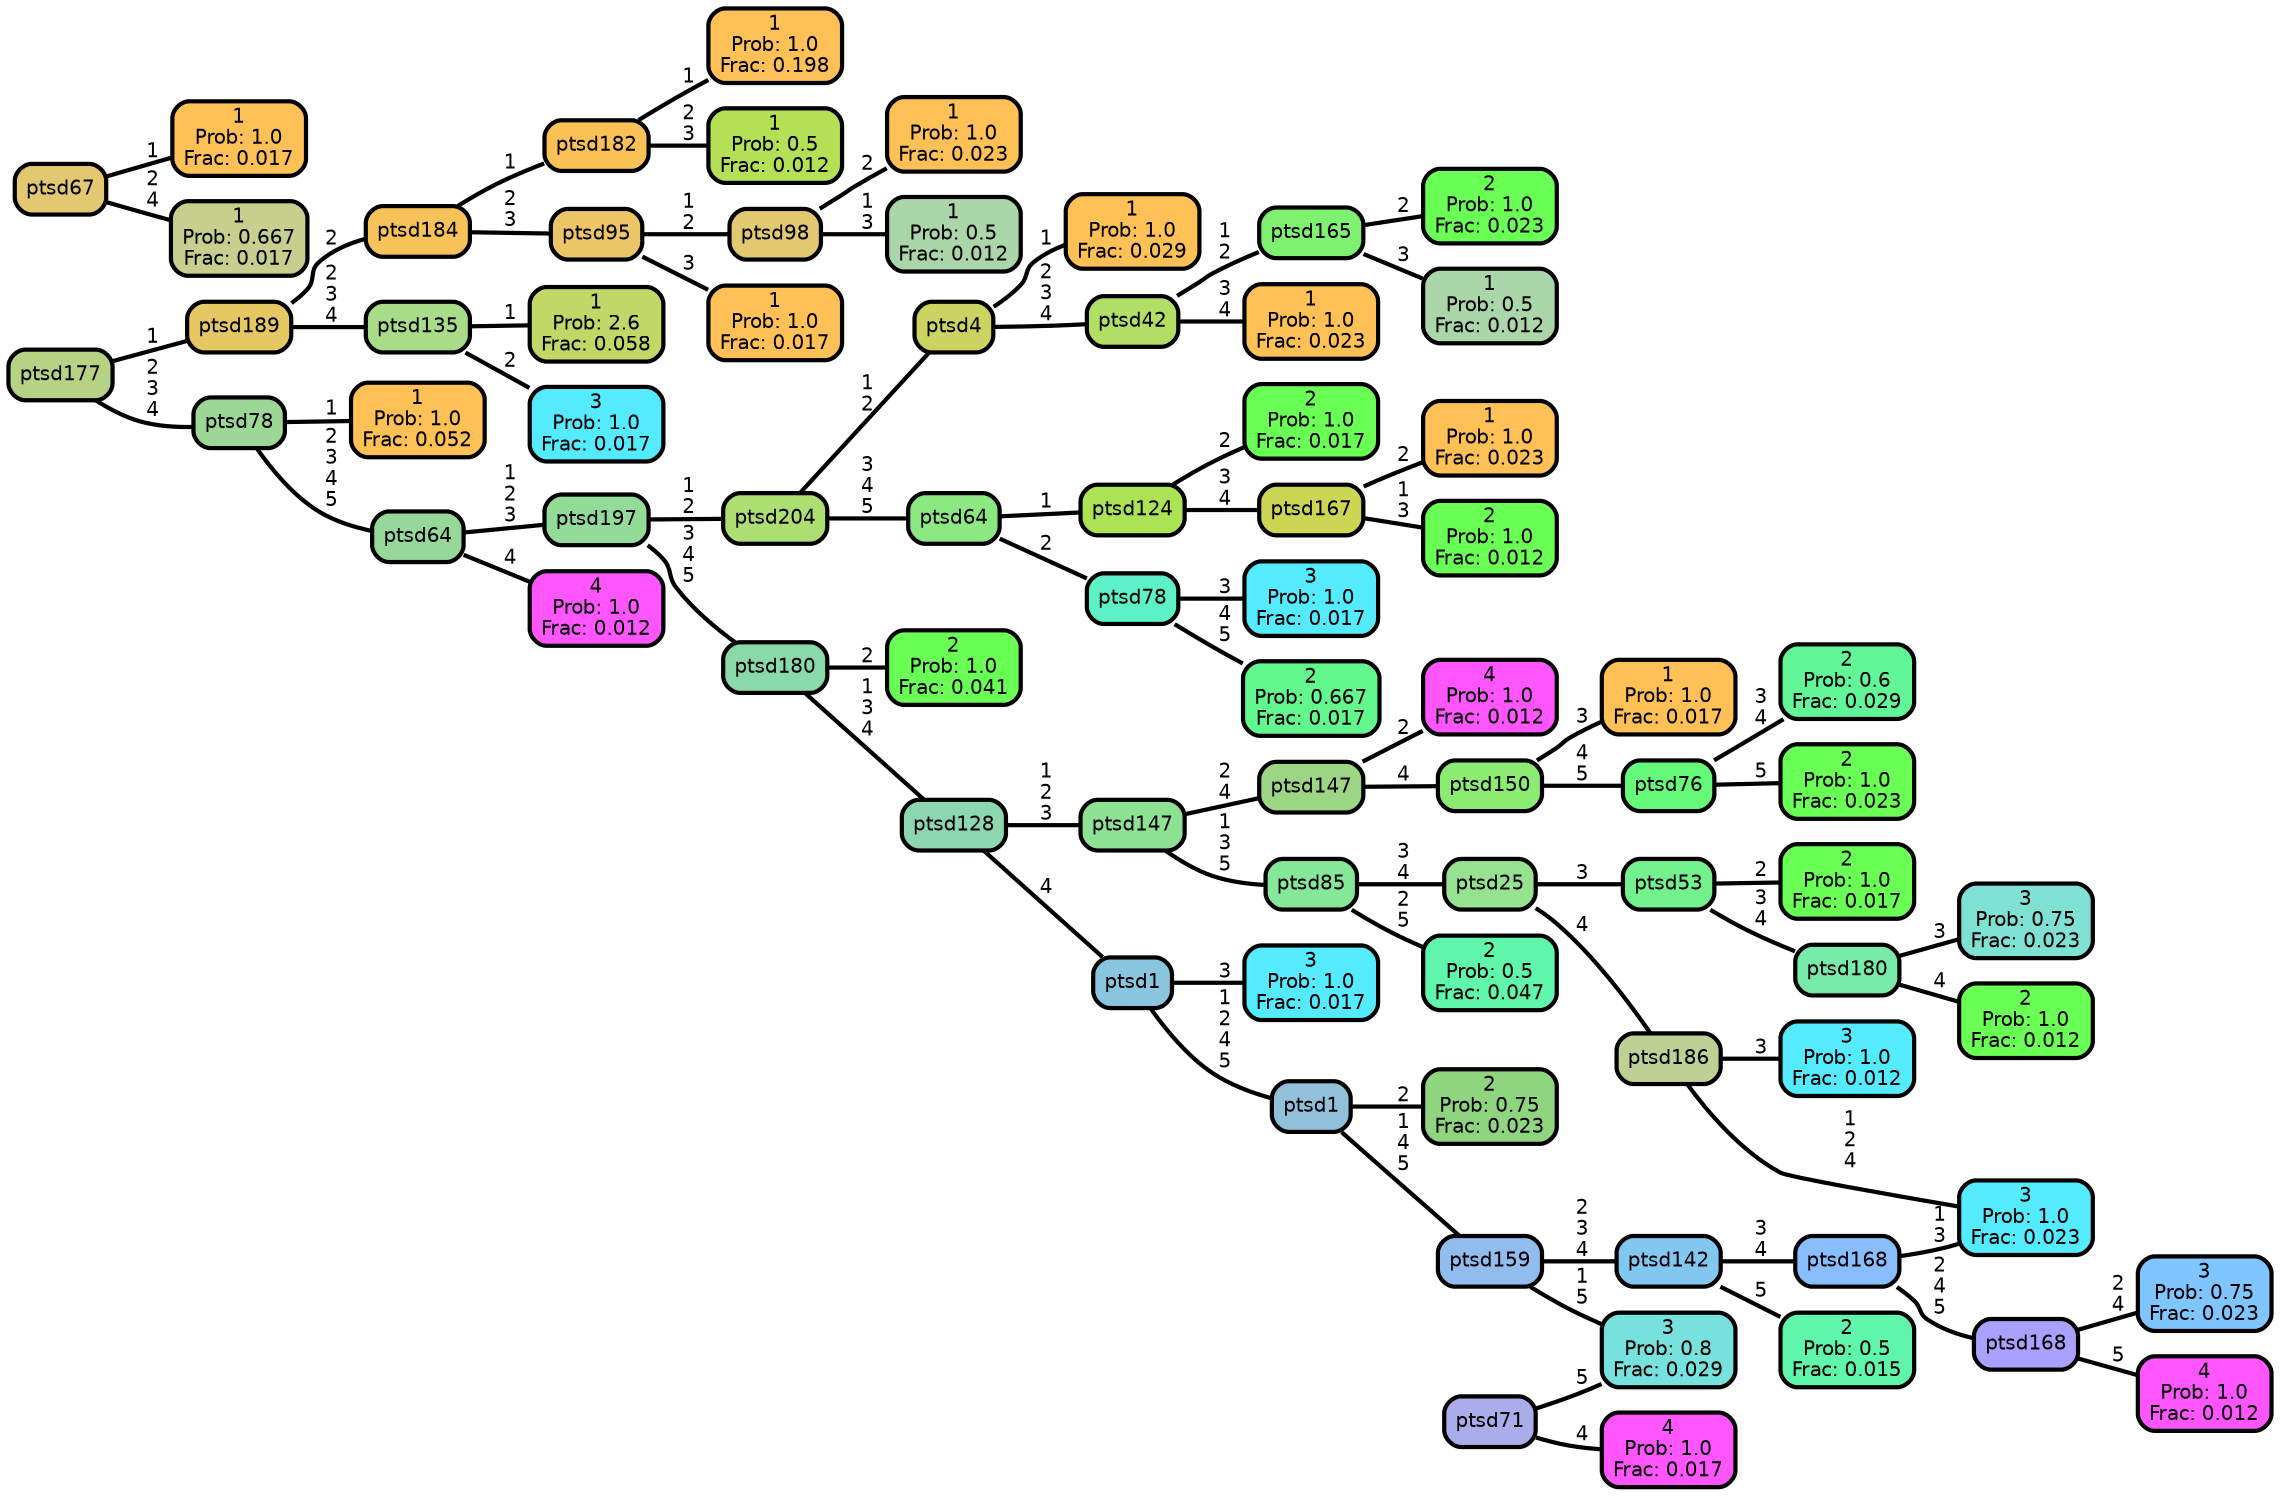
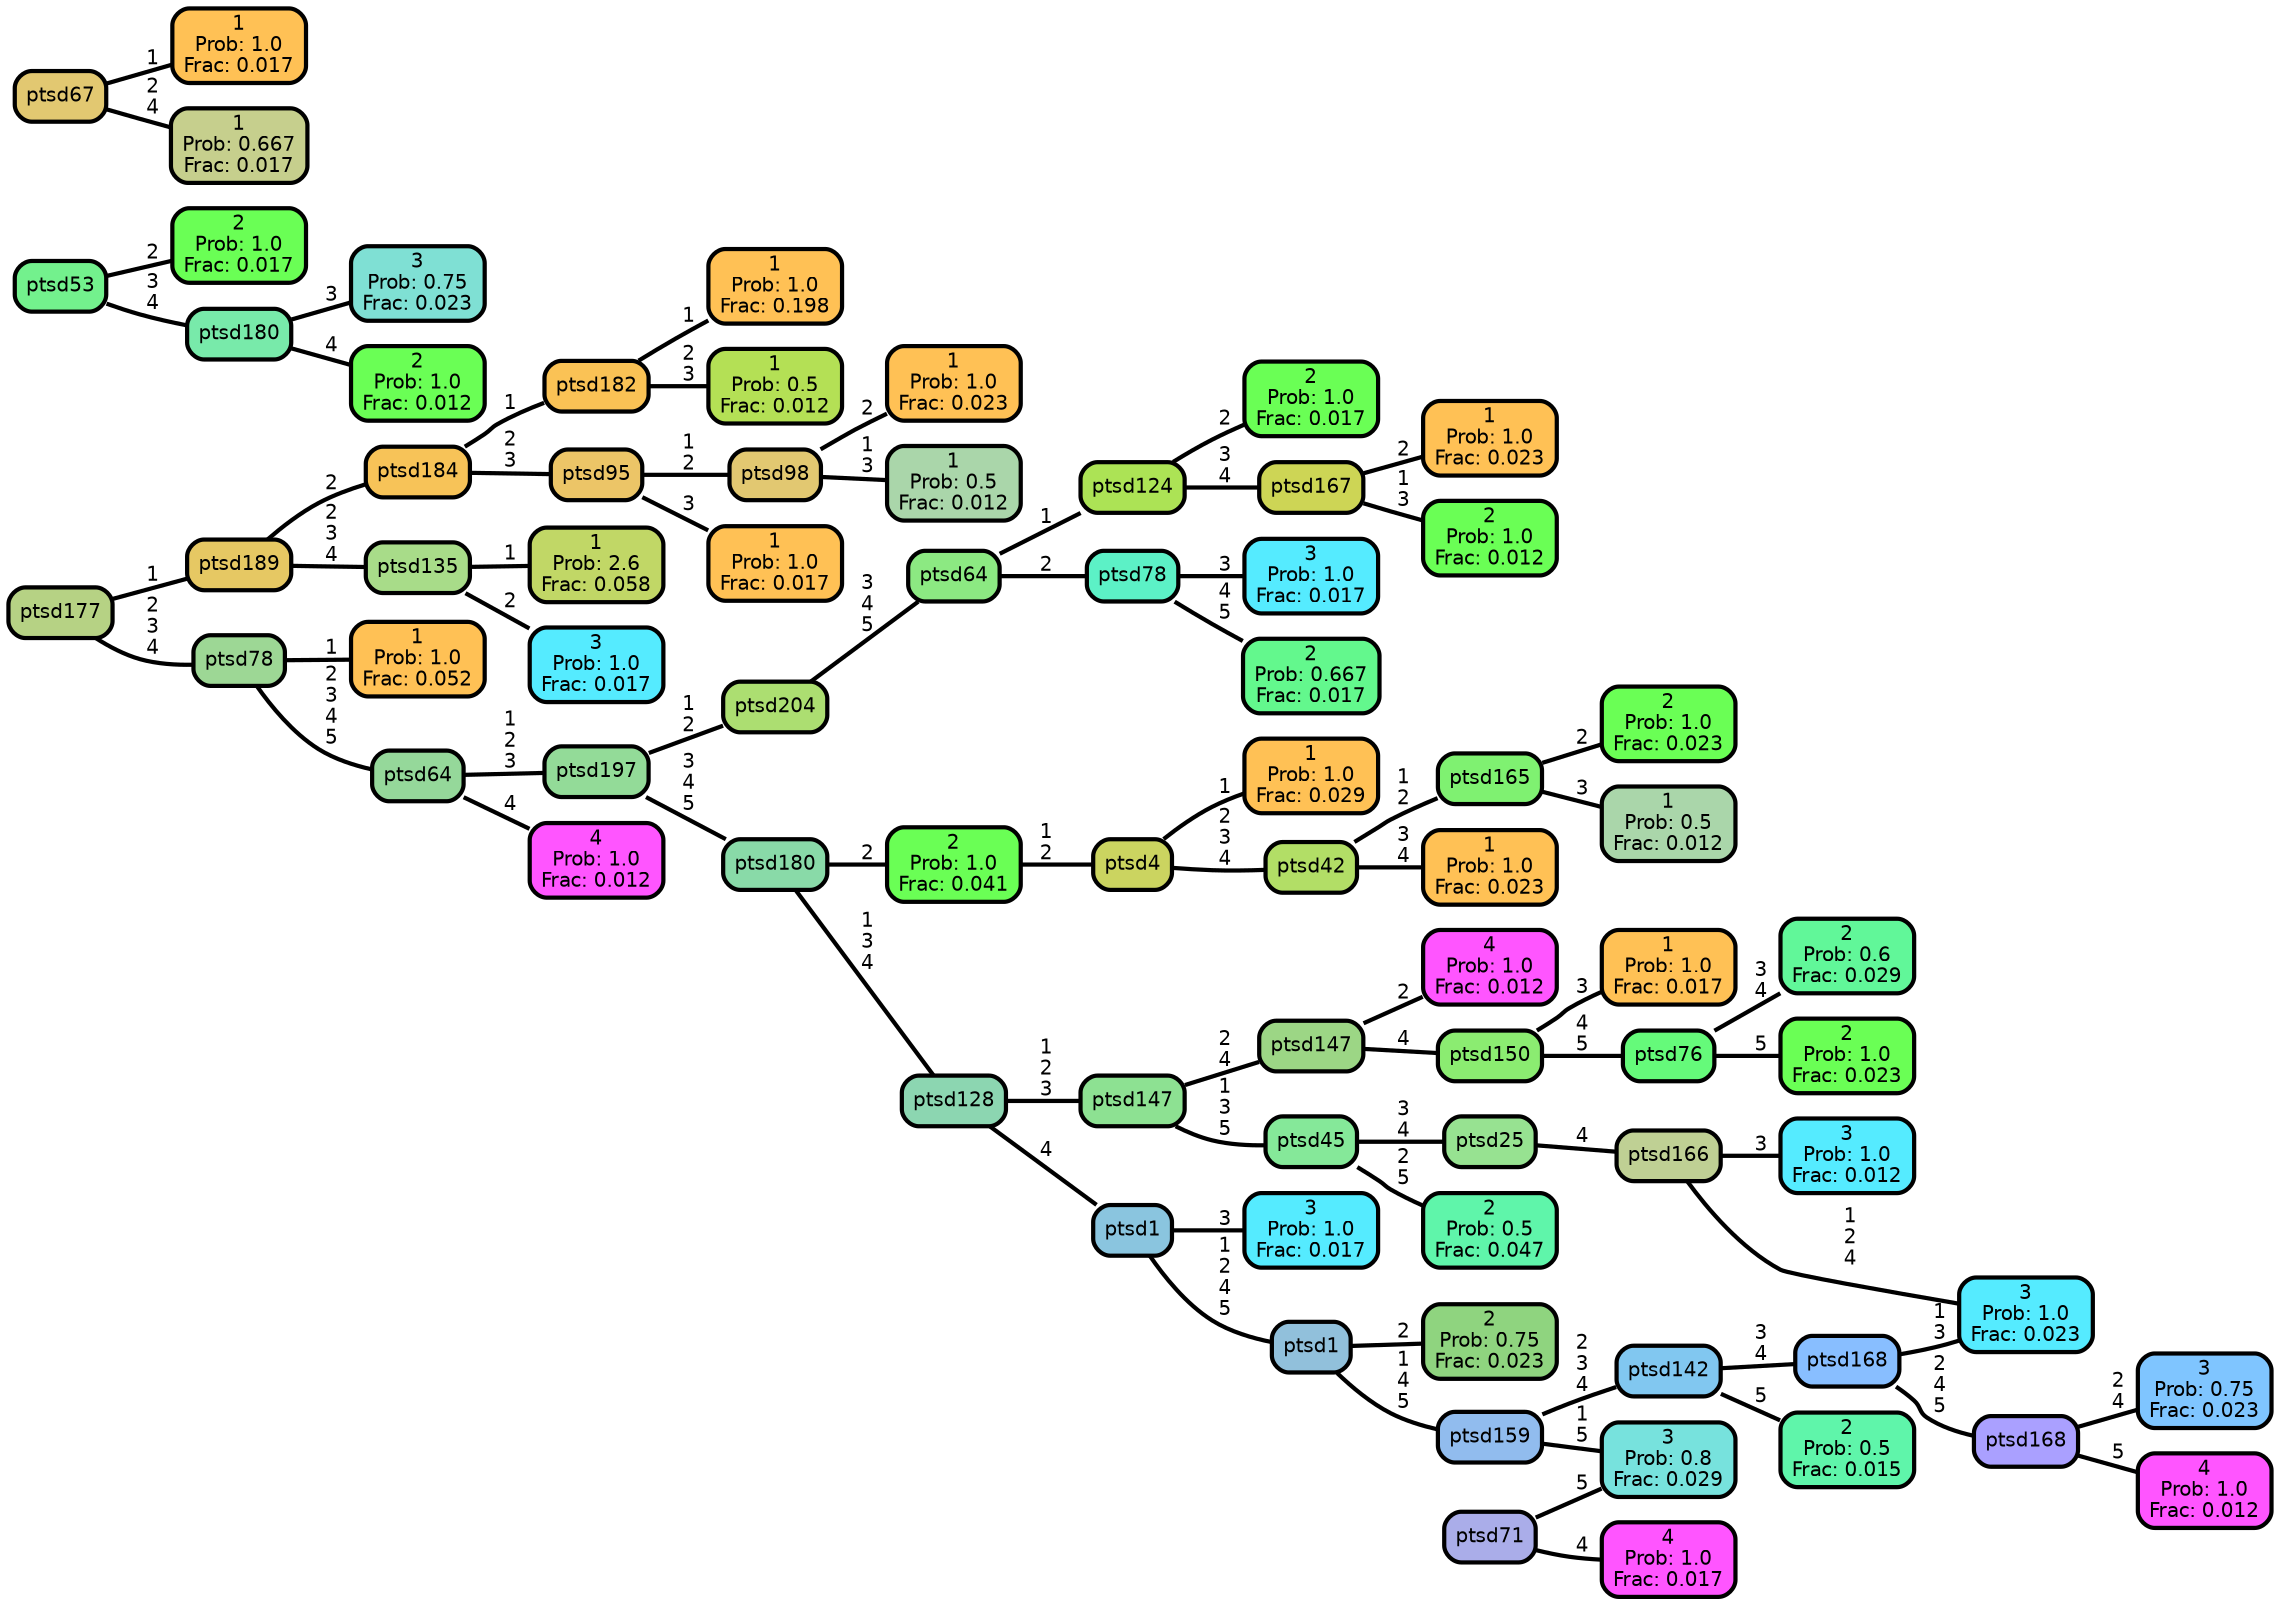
(865, 423) -> (1057, 865)
(1311, 884) -> (1311, 1142)
(1579, 884) -> none
(1669, 1059) -> (1669, 1156)
